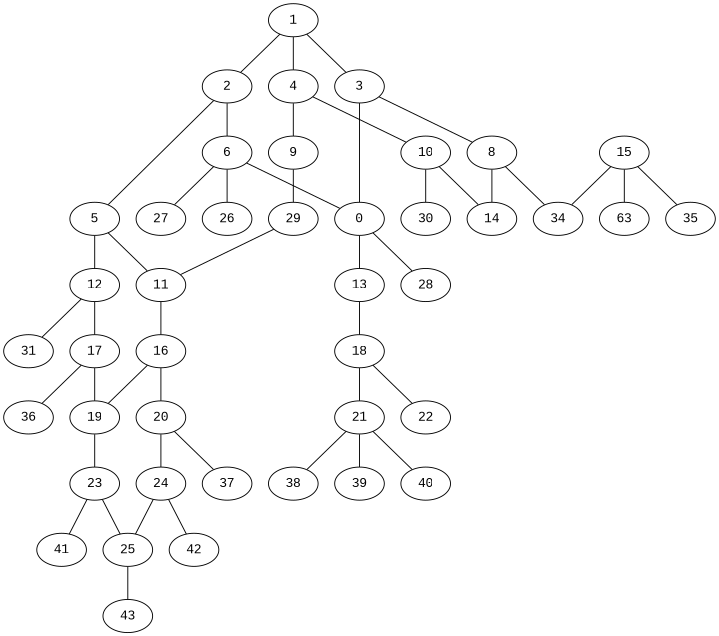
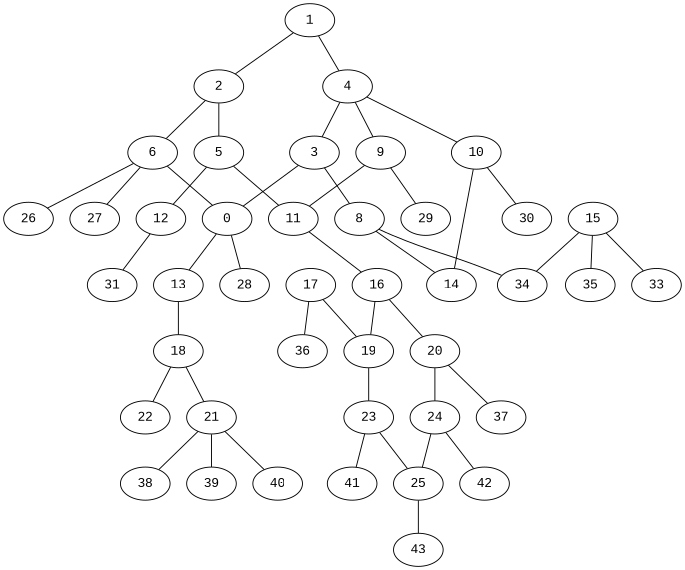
(326, 53) -> (331, 120)
(624, 219) -> (656, 285)
(227, 252) -> (343, 182)
(95, 318) -> none
